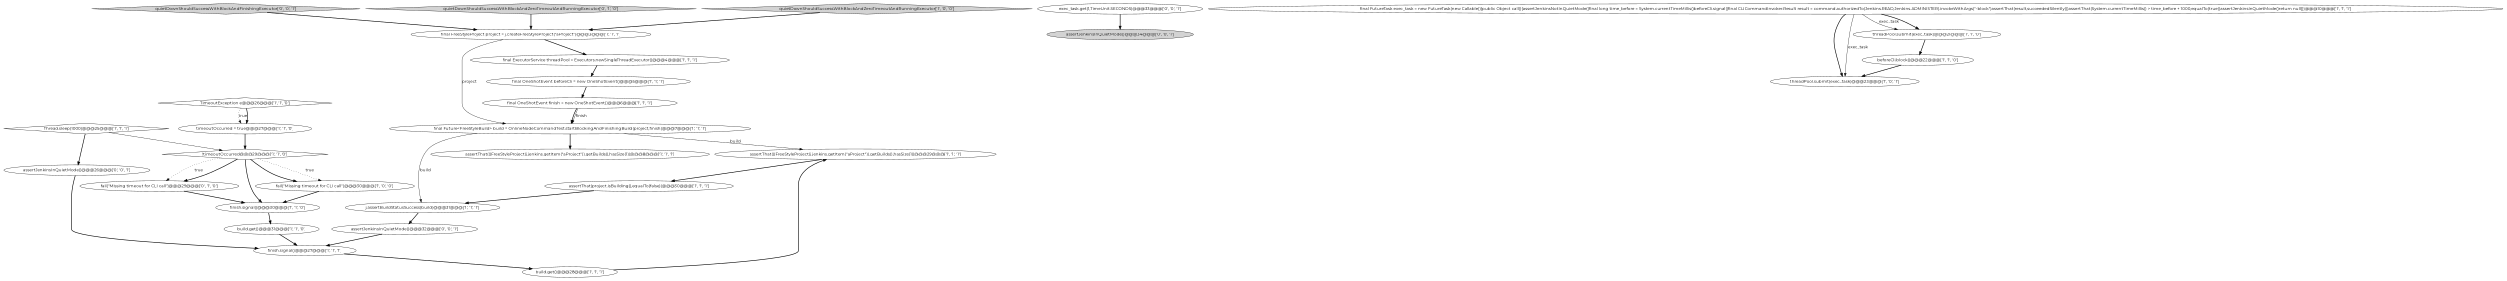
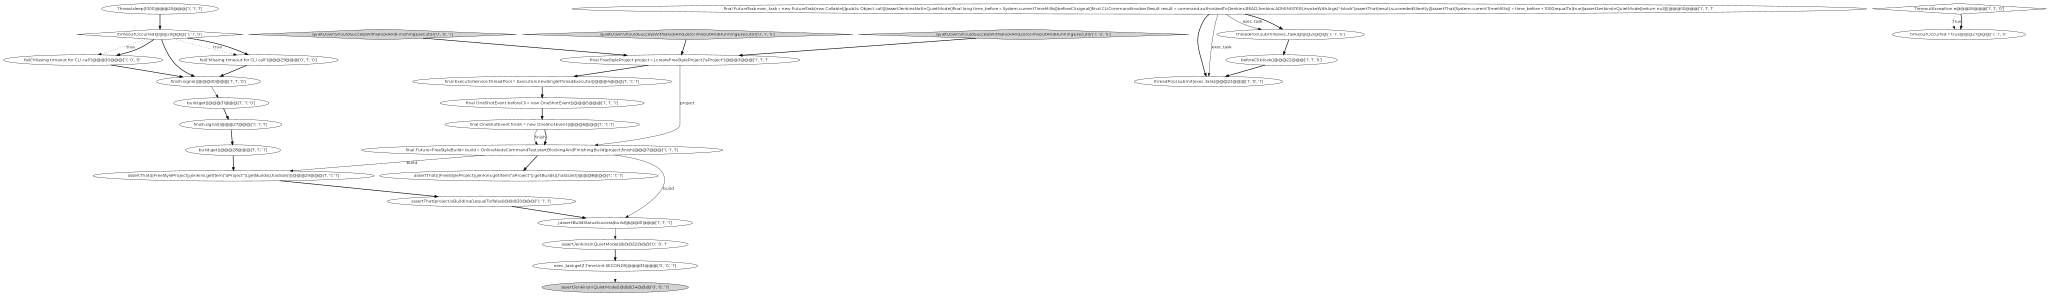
(1120, 20) -> (615, 275)
(86, 129) -> (160, 9)
(245, 140) -> none
(164, 141) -> (160, 20)
(77, 170) -> none
(269, 217) -> (214, 91)
(415, 217) -> (615, 232)
(356, 240) -> (615, 254)
